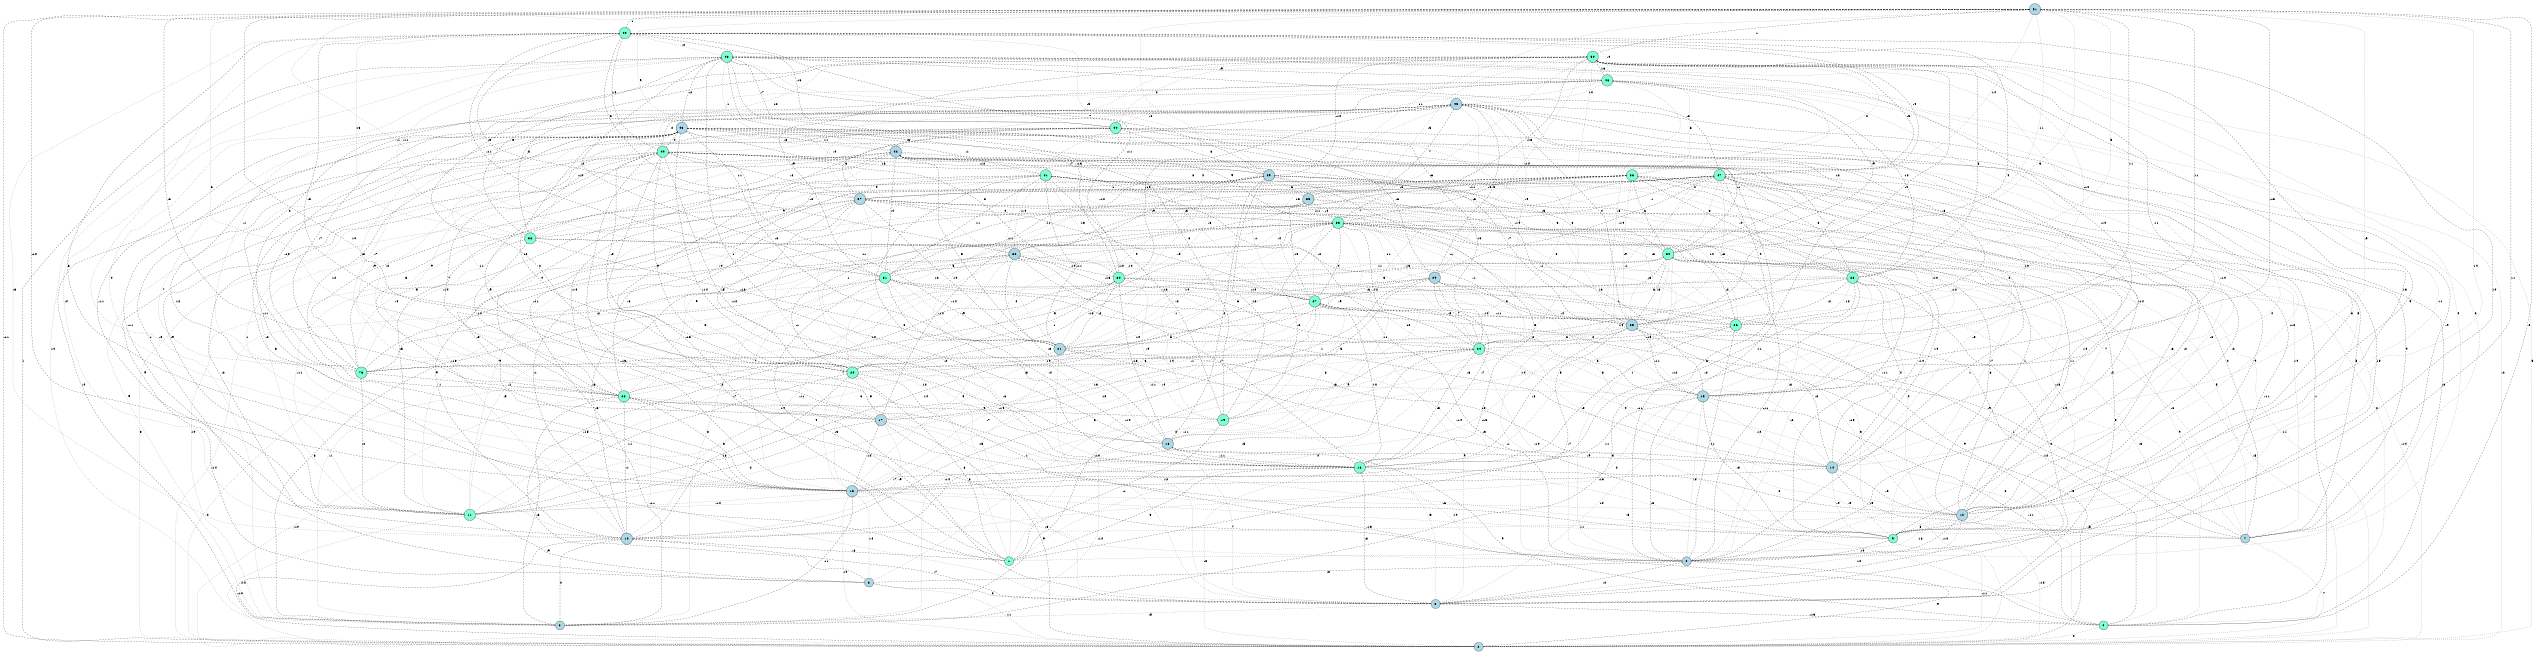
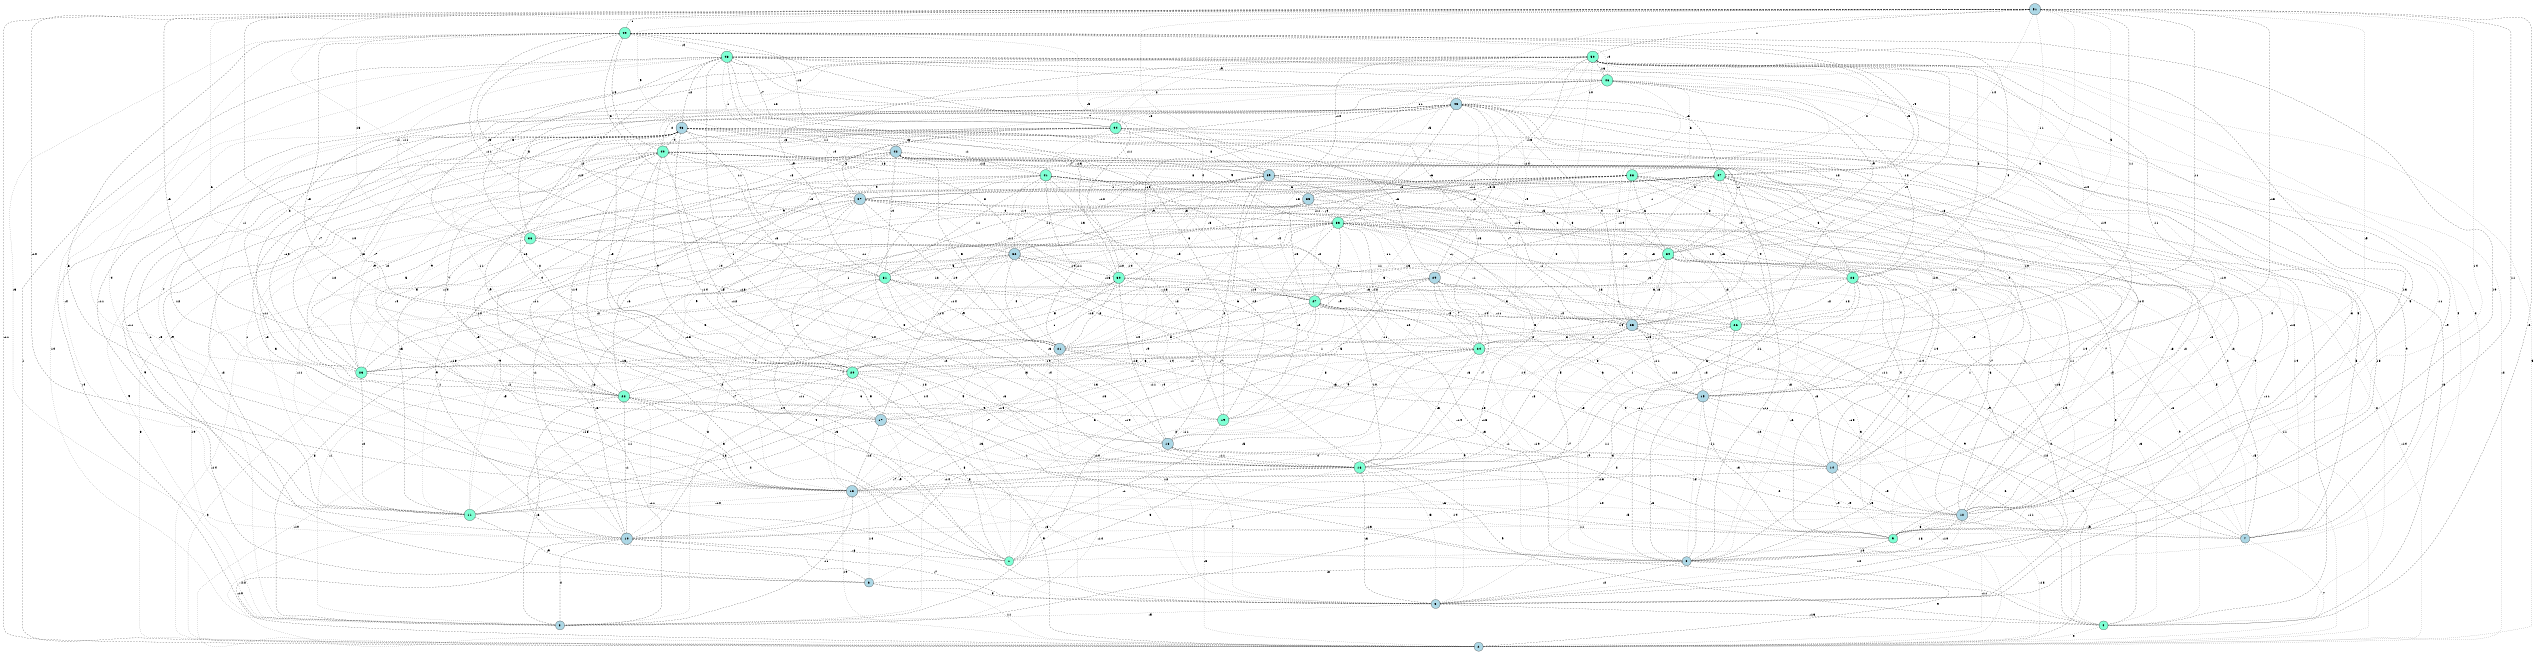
(361, 373) -> (361, 373)
